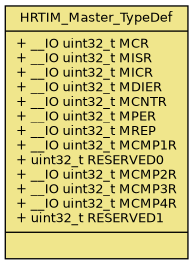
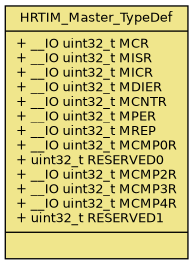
(97, 146) -> (97, 146)
